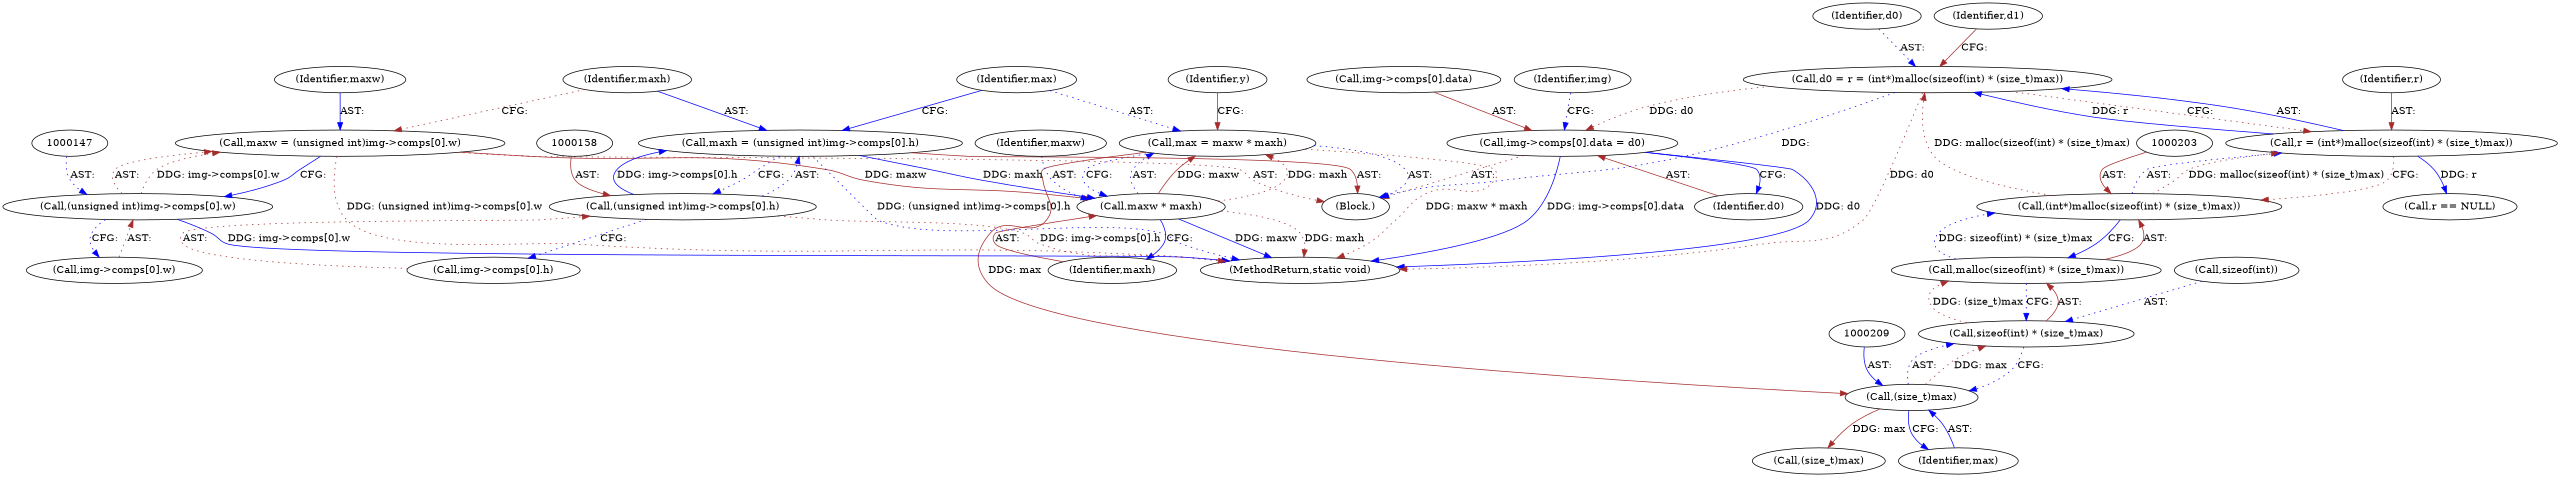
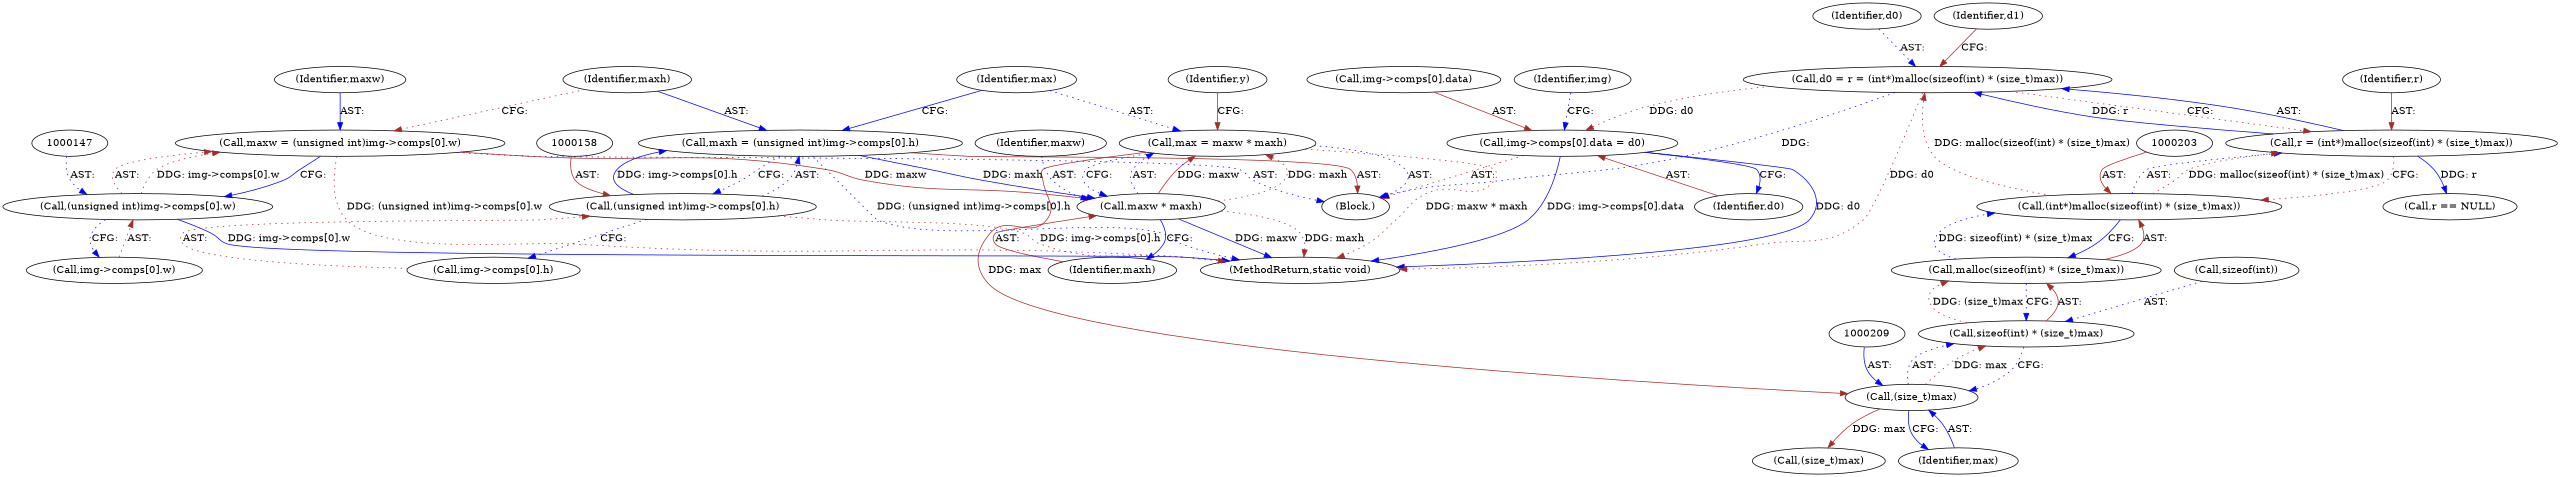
(913, 159) -> (913, 159)
